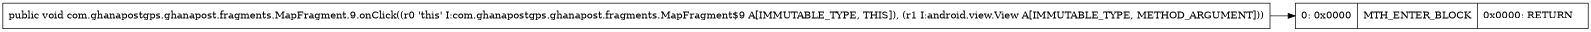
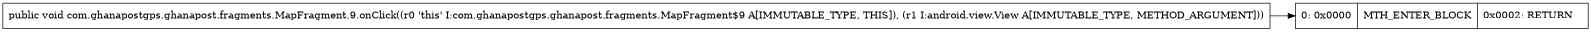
(1533, 16) -> (1533, 16)
